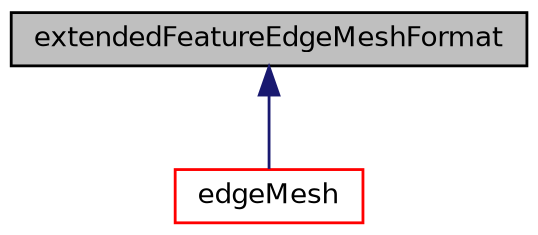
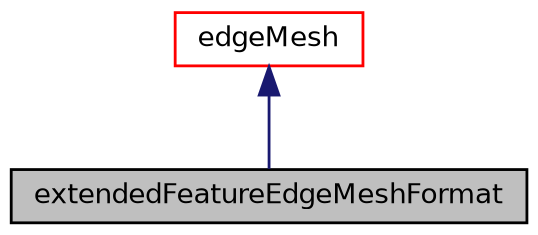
(269, 132) -> (269, 132)
